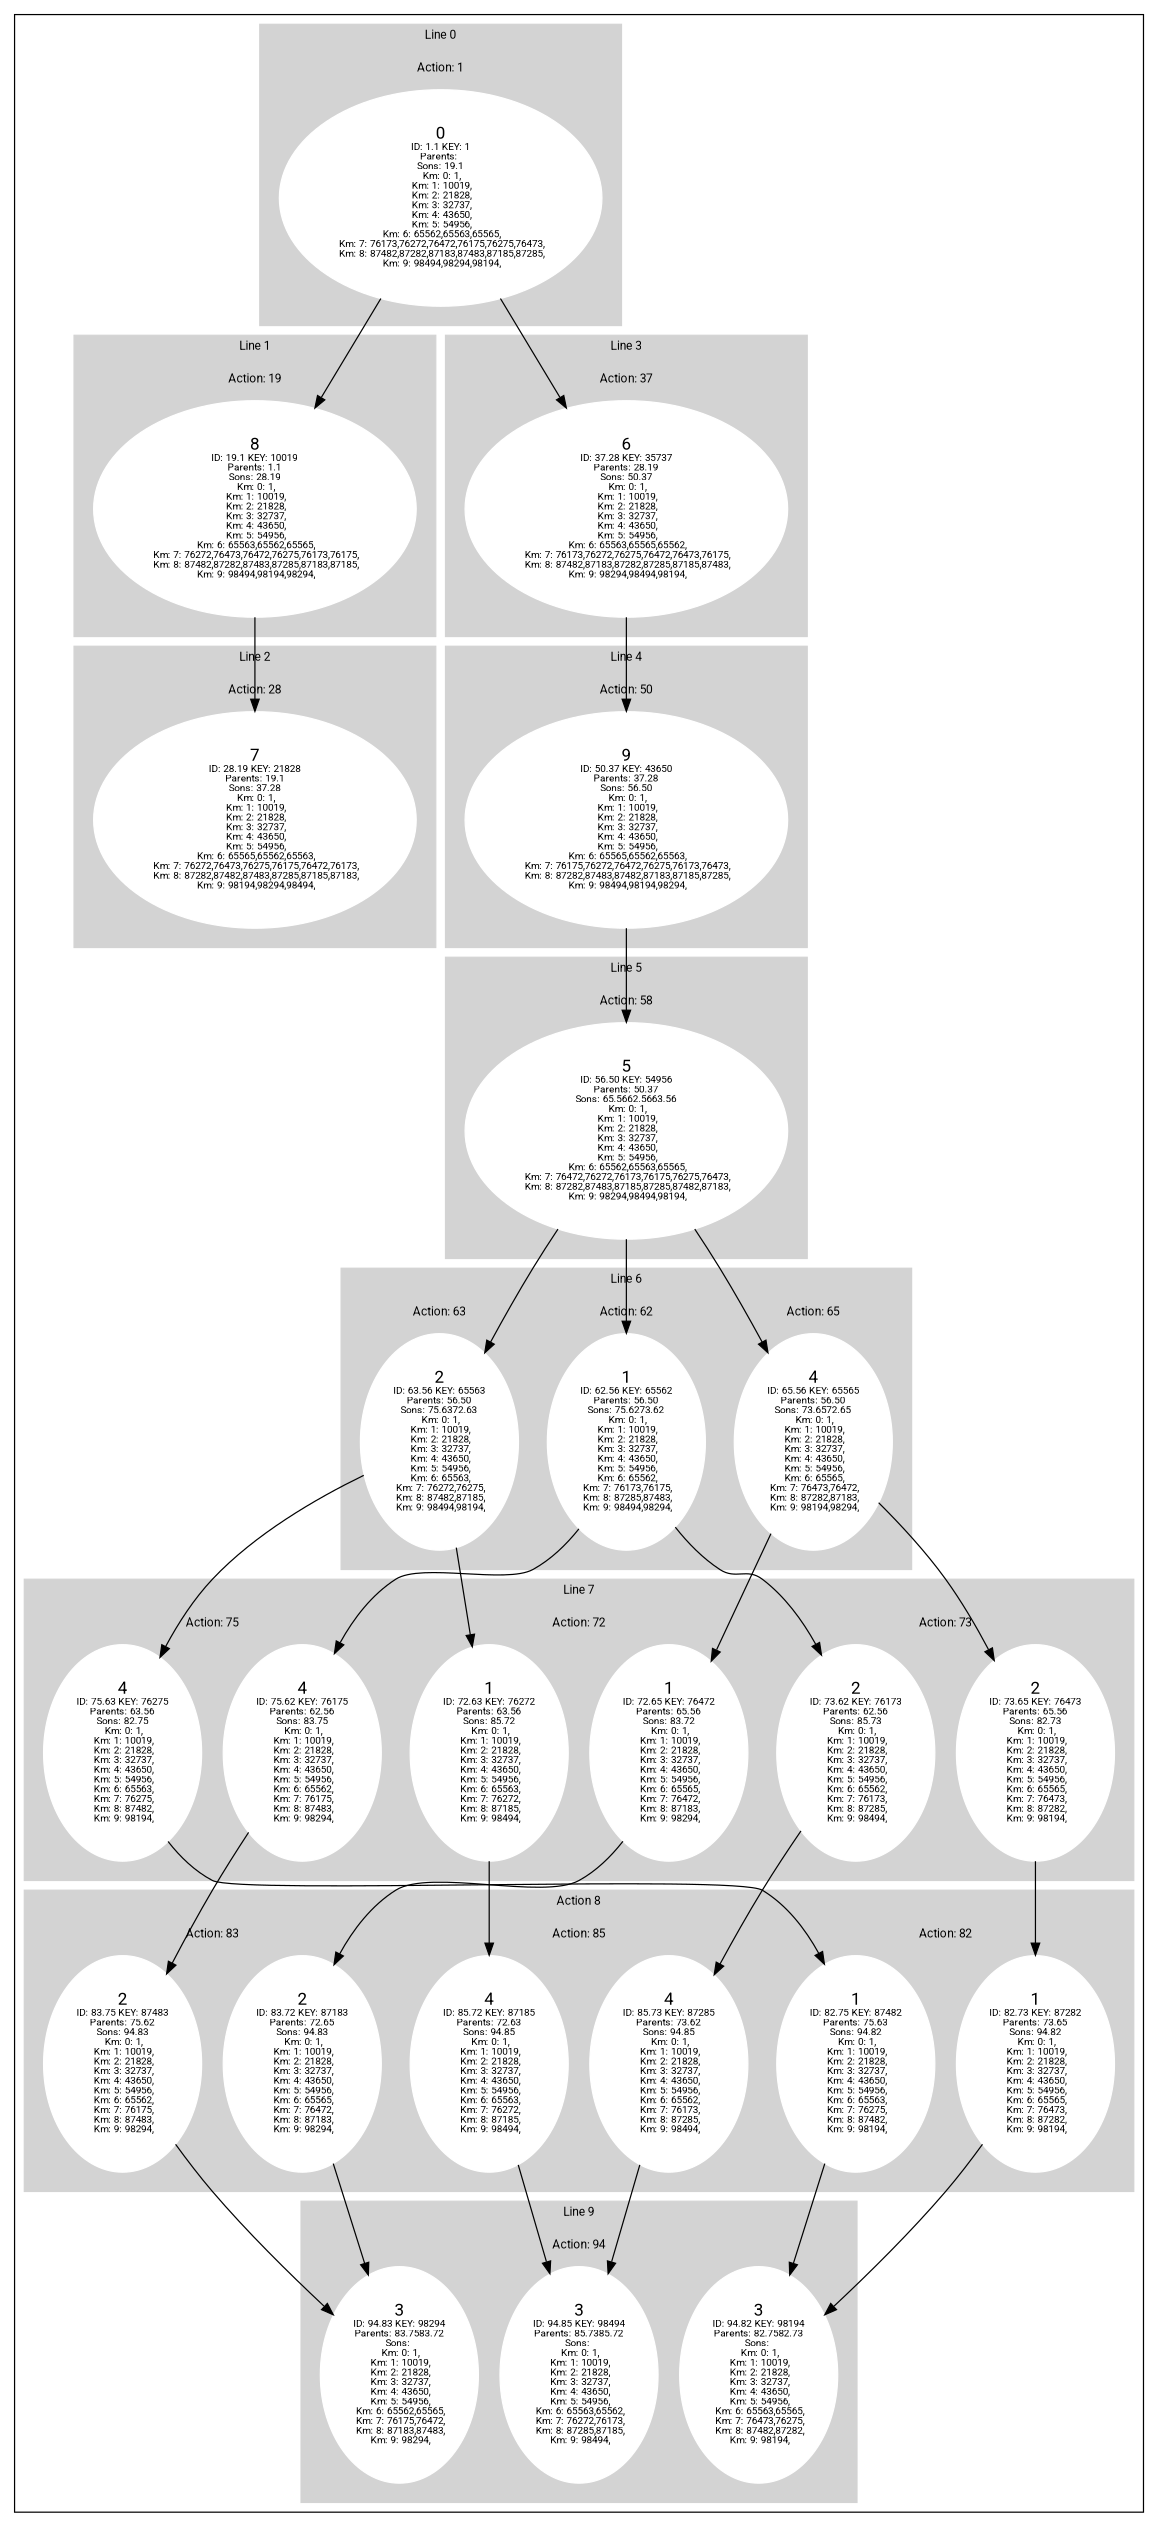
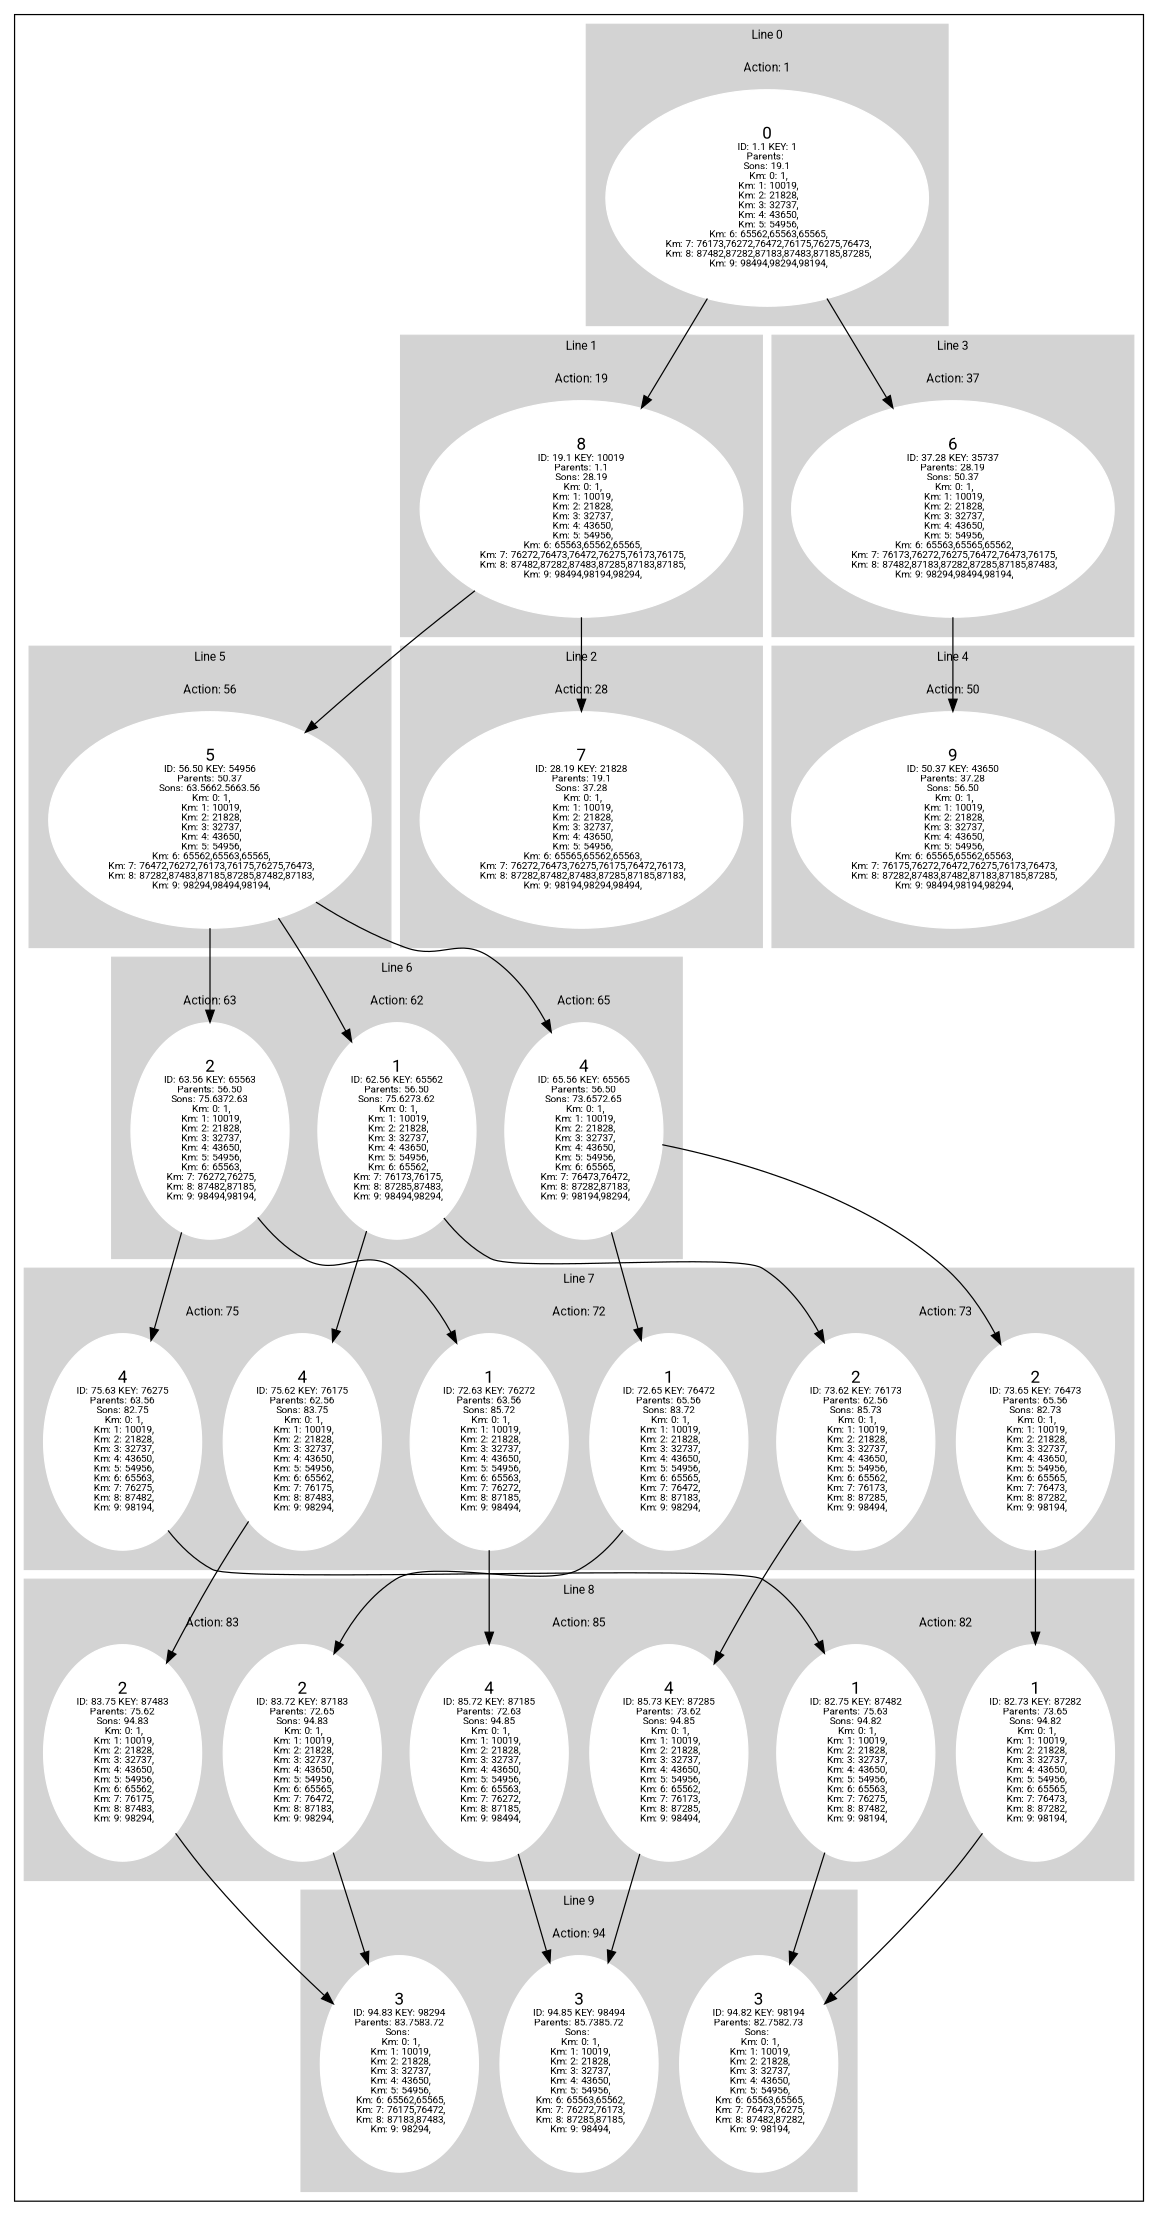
(626, 969) -> (382, 666)
(626, 1001) -> (210, 690)
(626, 1099) -> (210, 788)
(579, 1902) -> (579, 1591)
